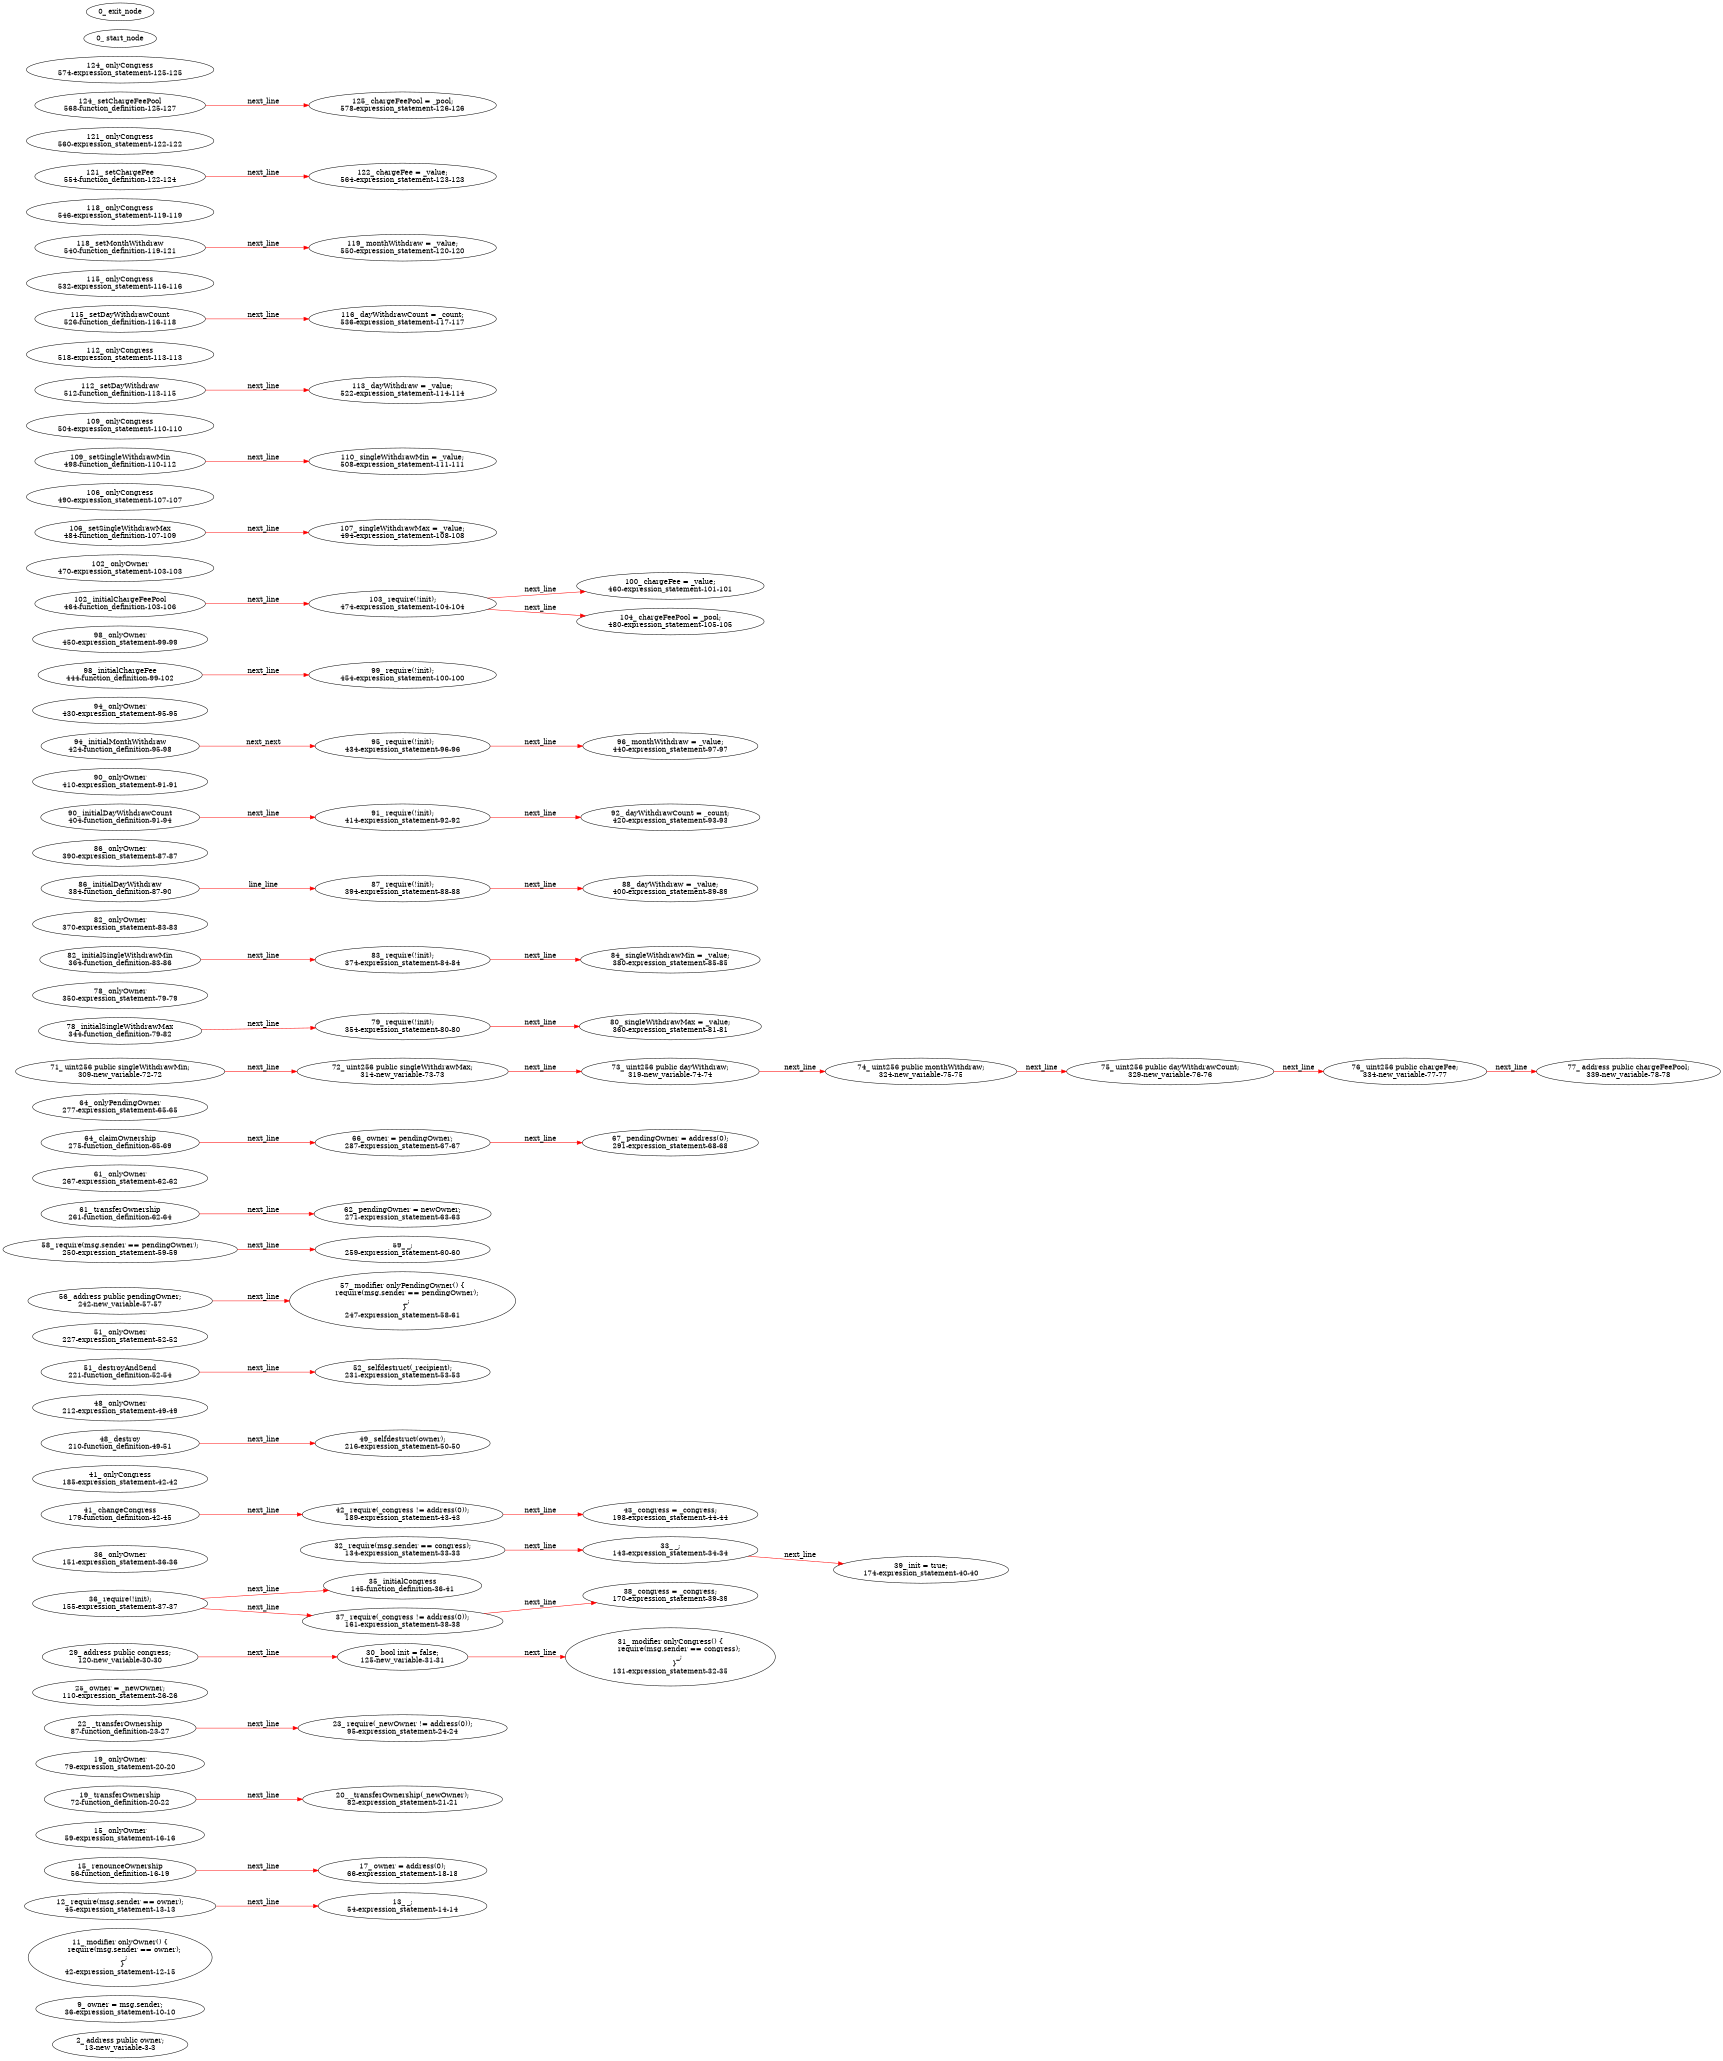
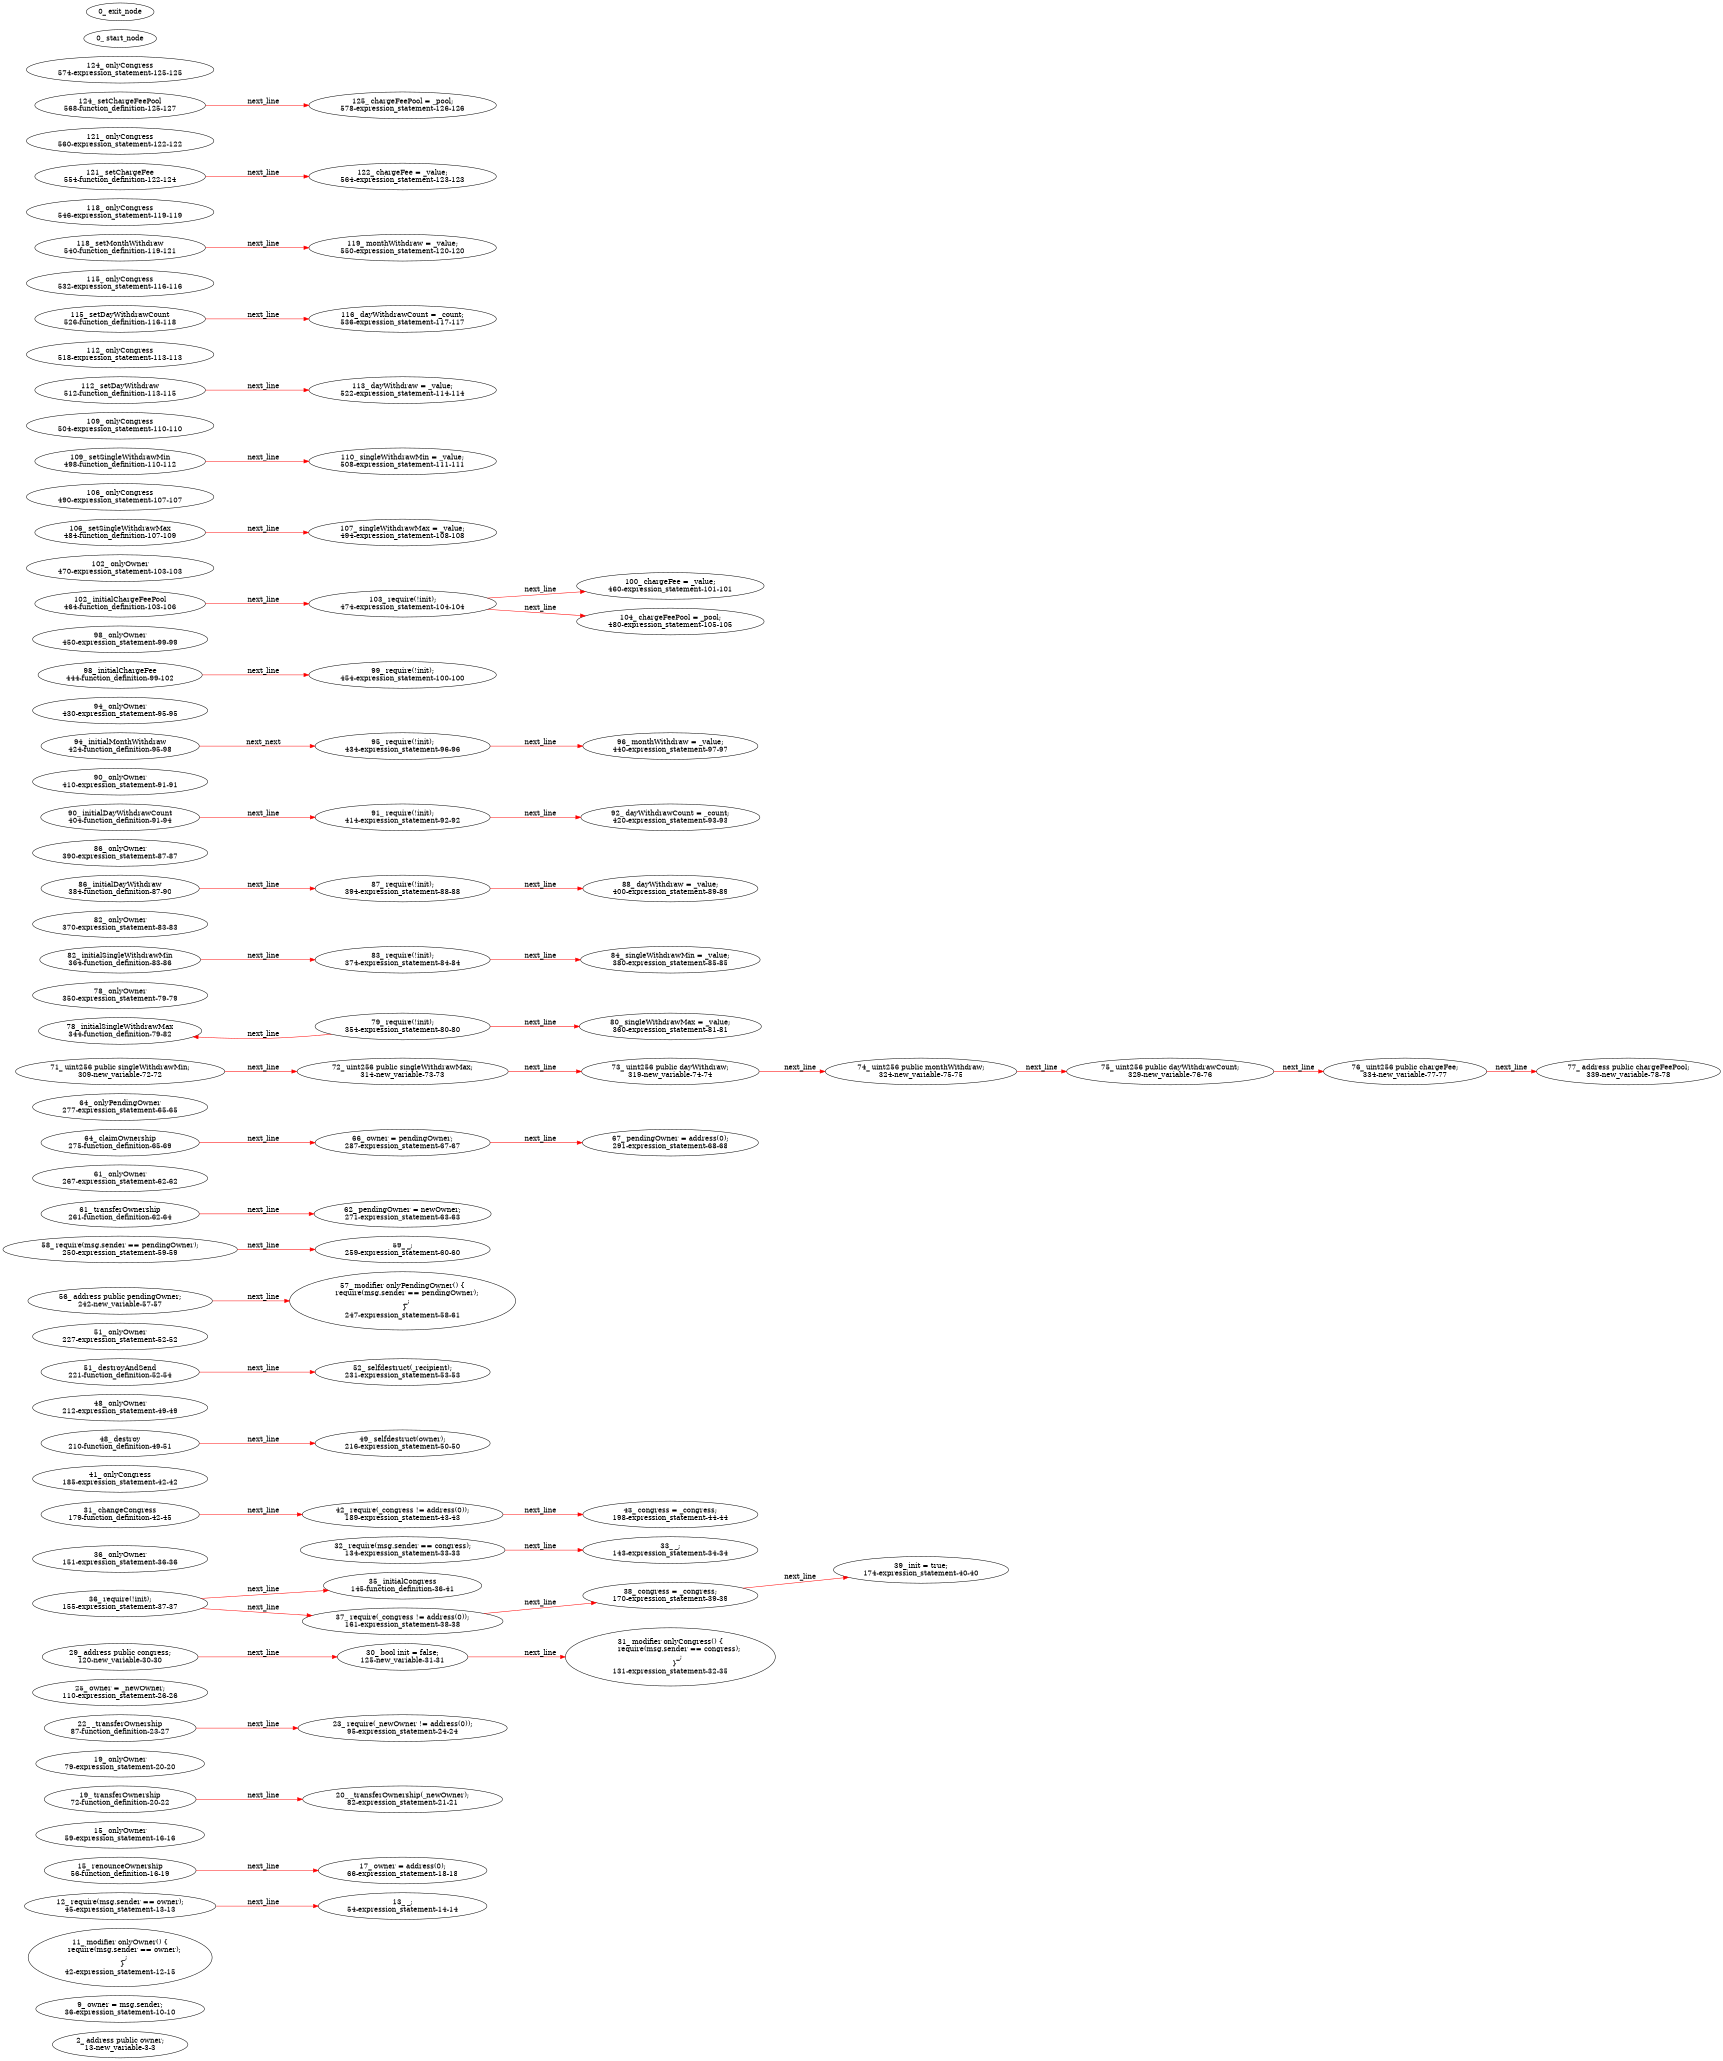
(263, 885) -> (263, 885)
(256, 1029) -> (265, 1038)
(120, 1514) -> (120, 1514)
(793, 1560) -> (793, 1583)
